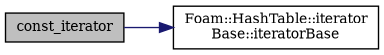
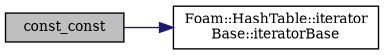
(65, 28) -> (65, 28)
